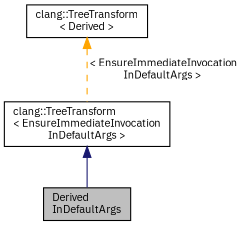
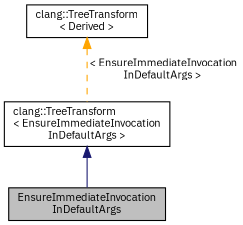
(87, 204) -> (87, 204)
